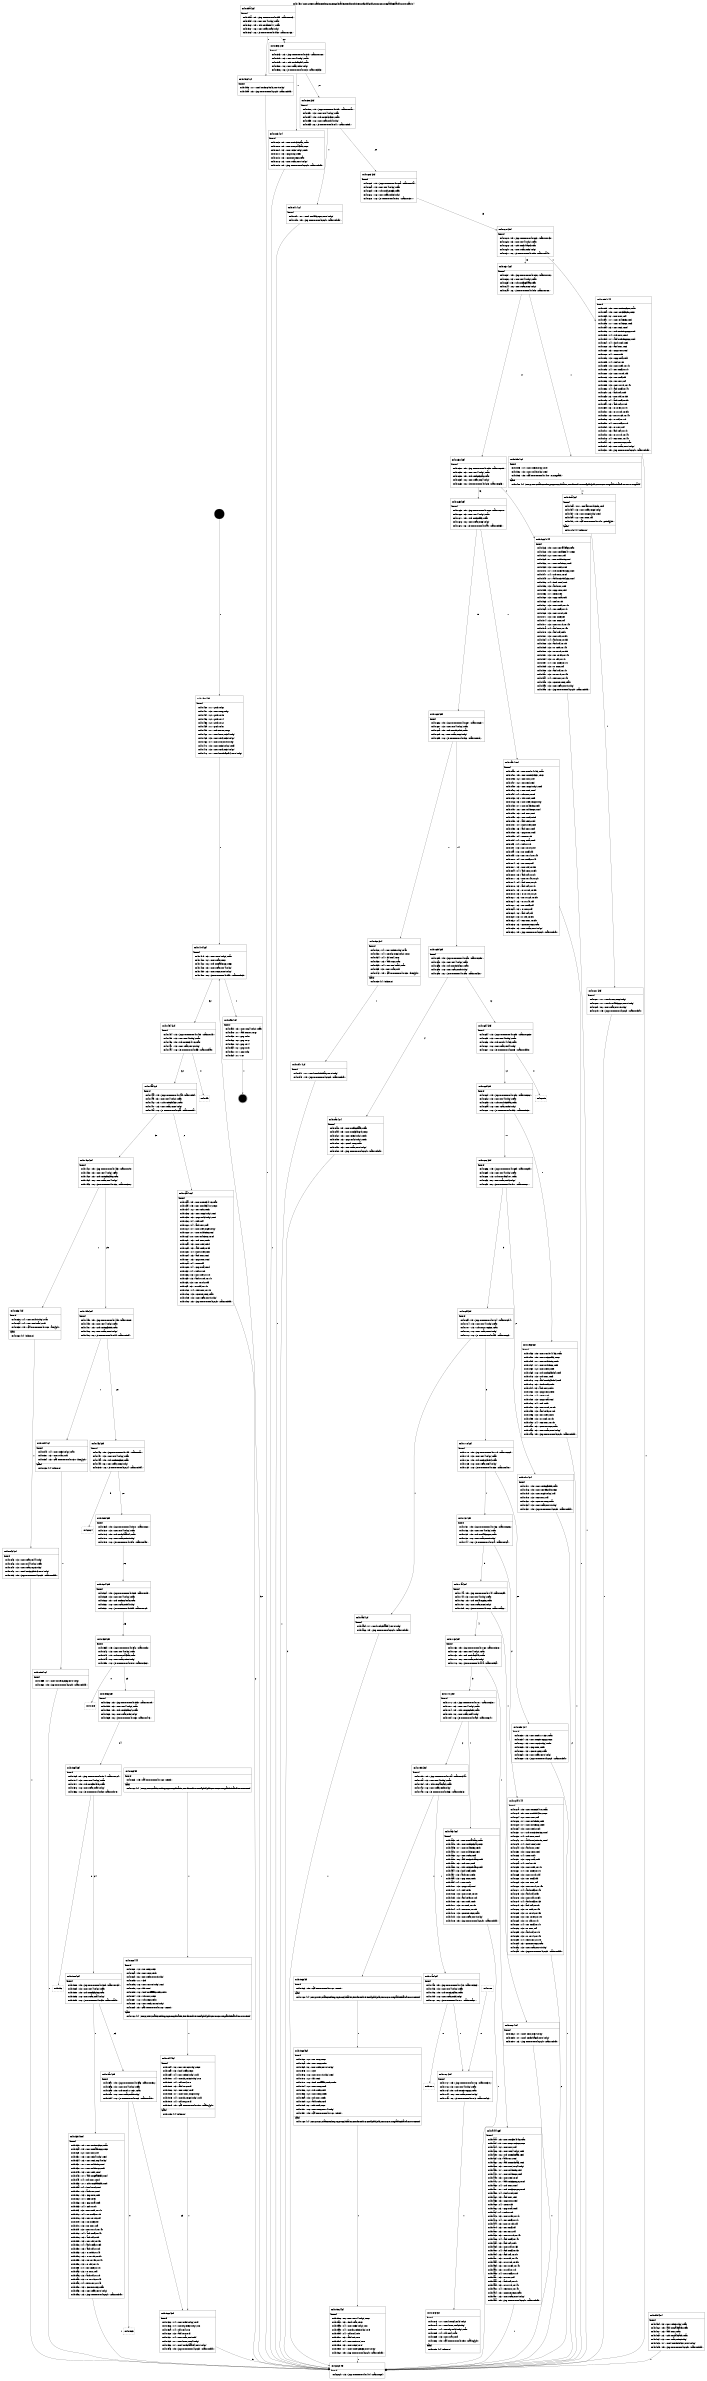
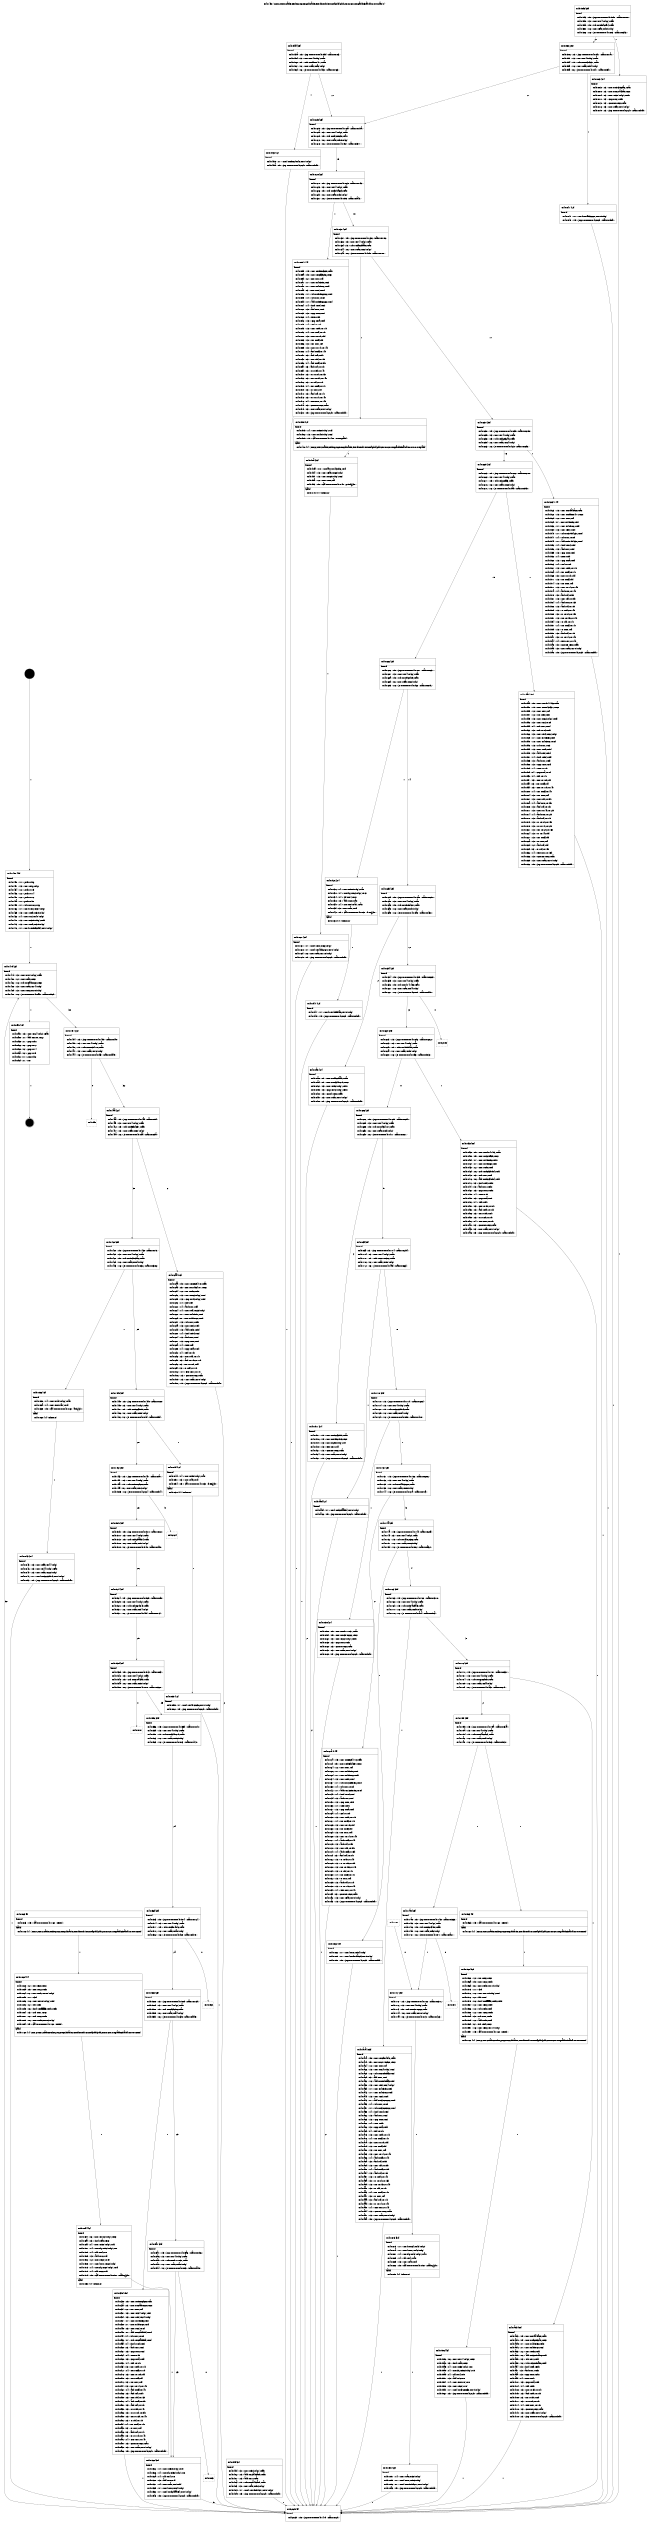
(282, 39) -> (325, 94)
(518, 1597) -> (371, 1508)
none -> (410, 2478)
